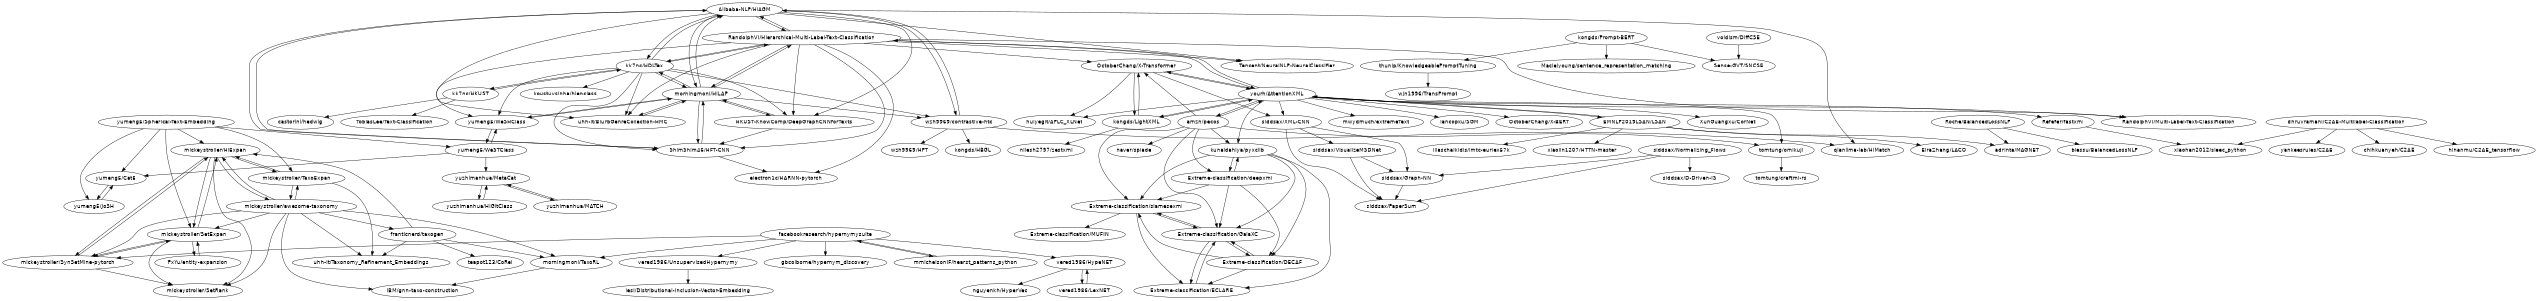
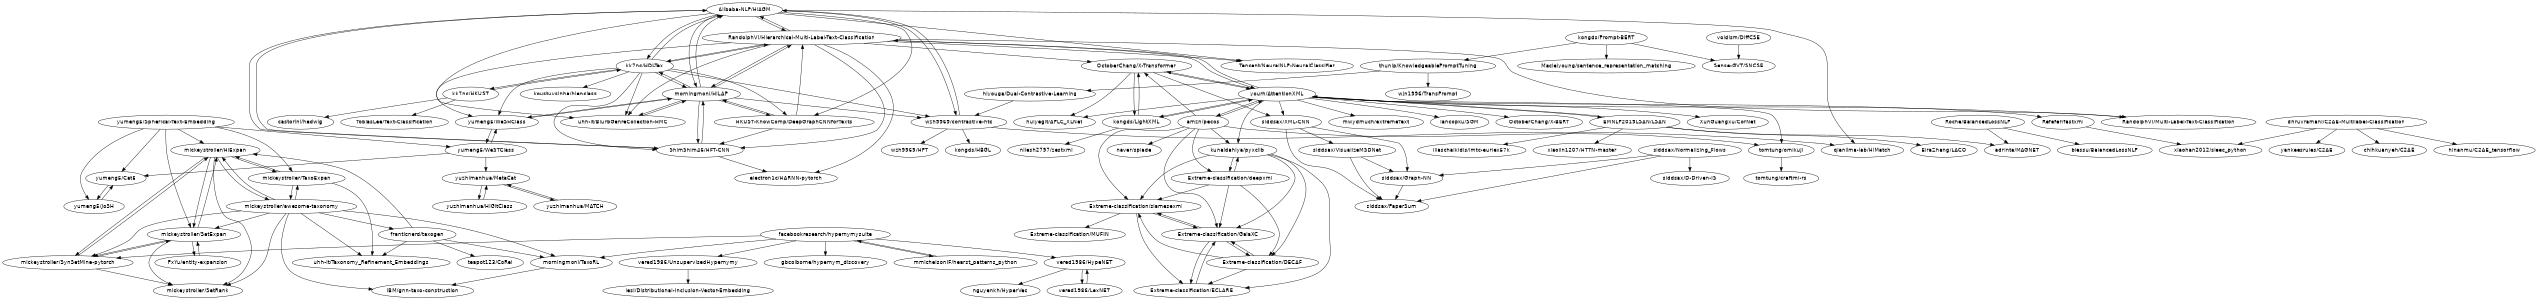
(796, 78) -> (800, 82)
none -> (1030, 94)
